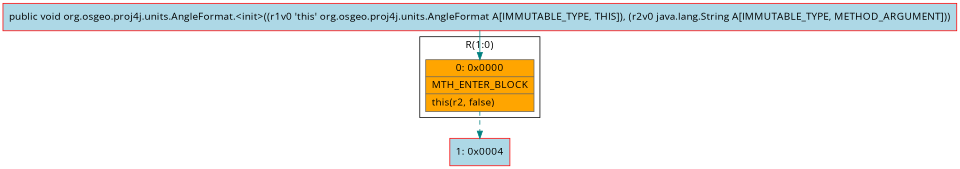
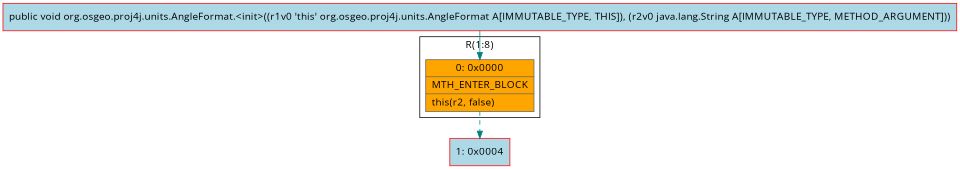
(480, 45) -> (480, 45)
